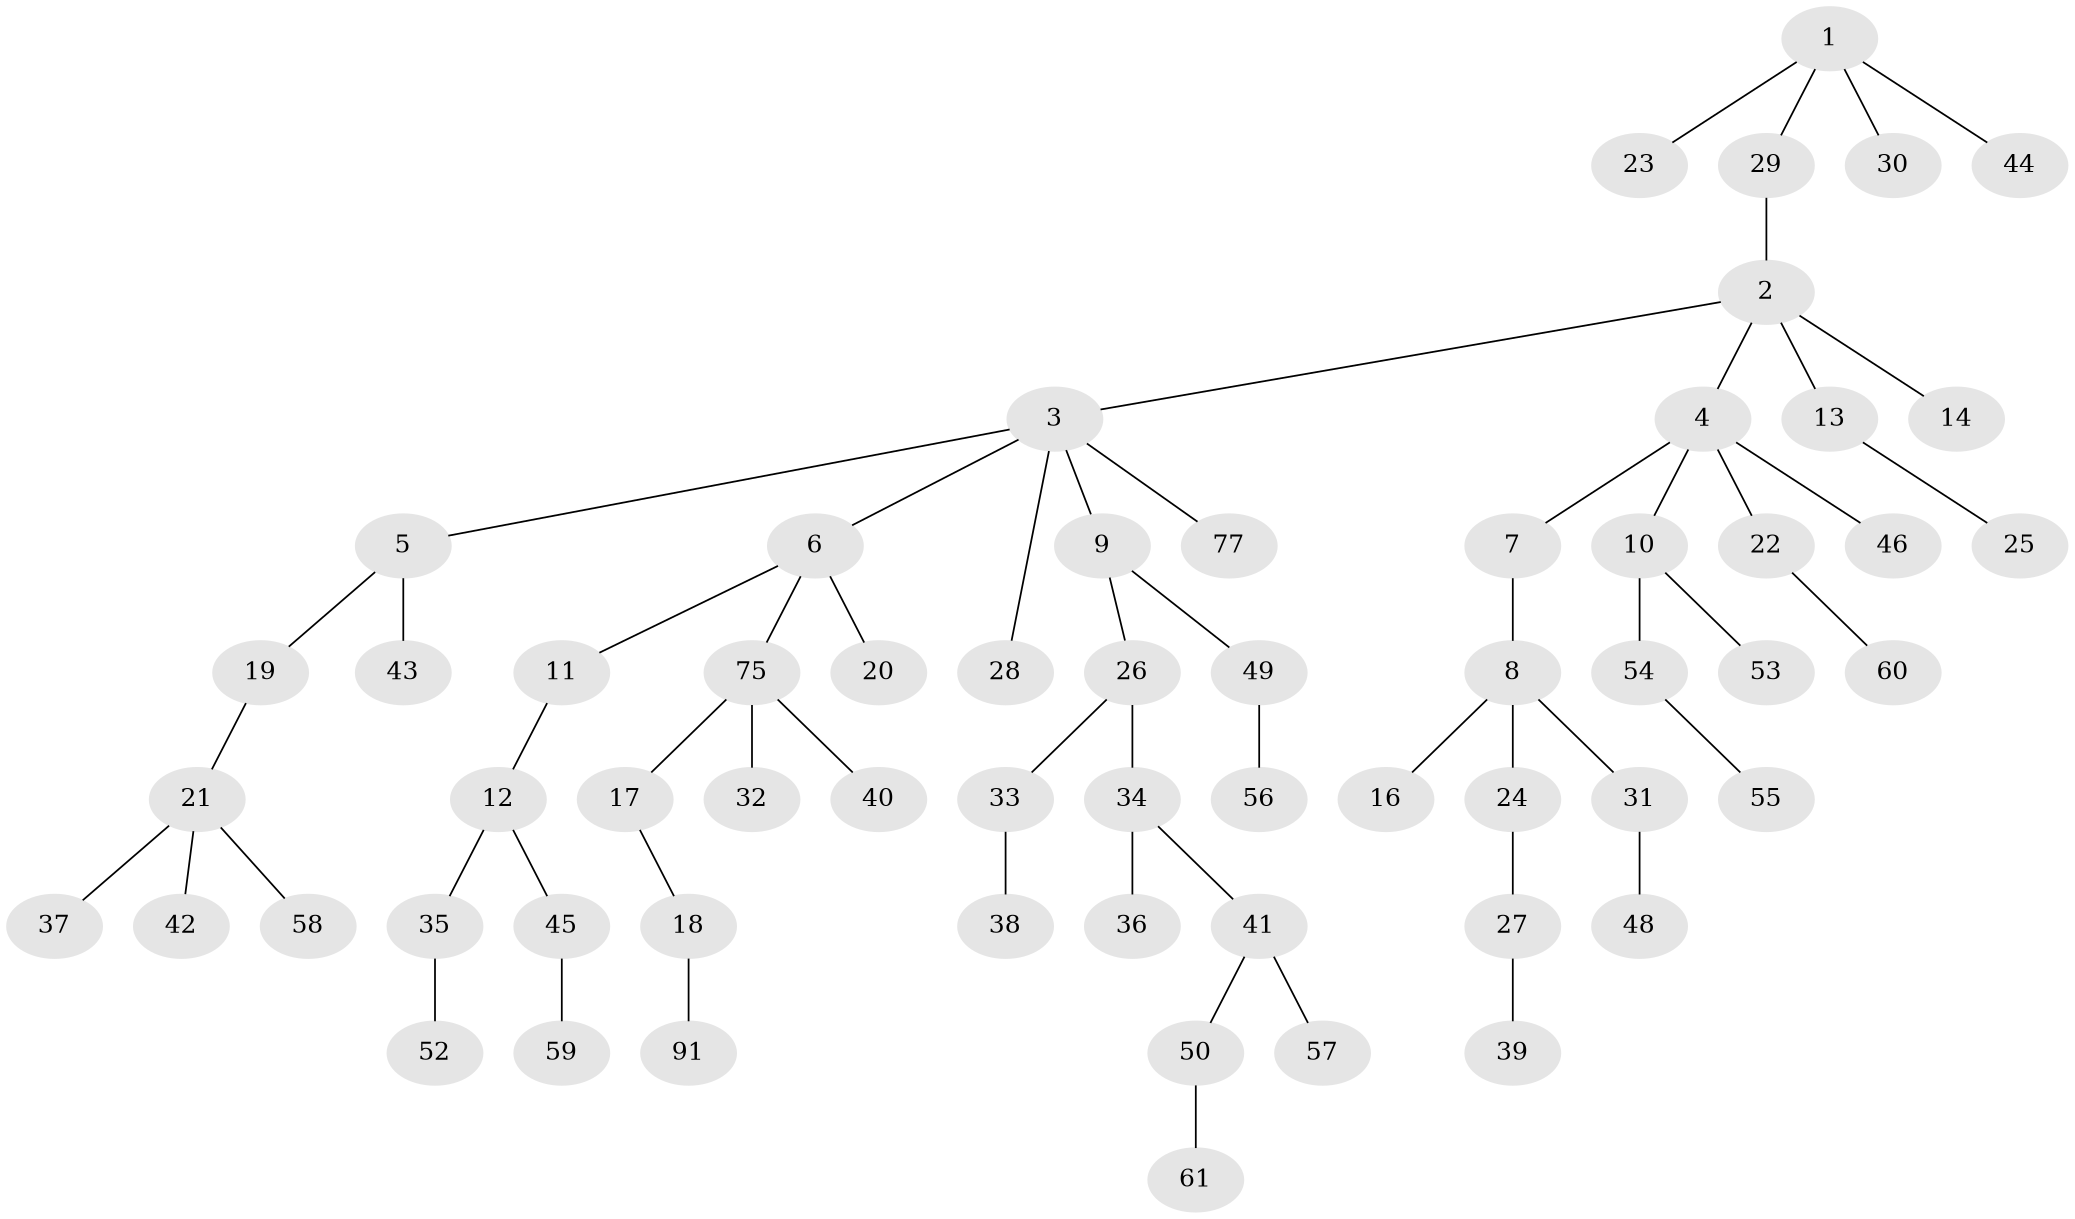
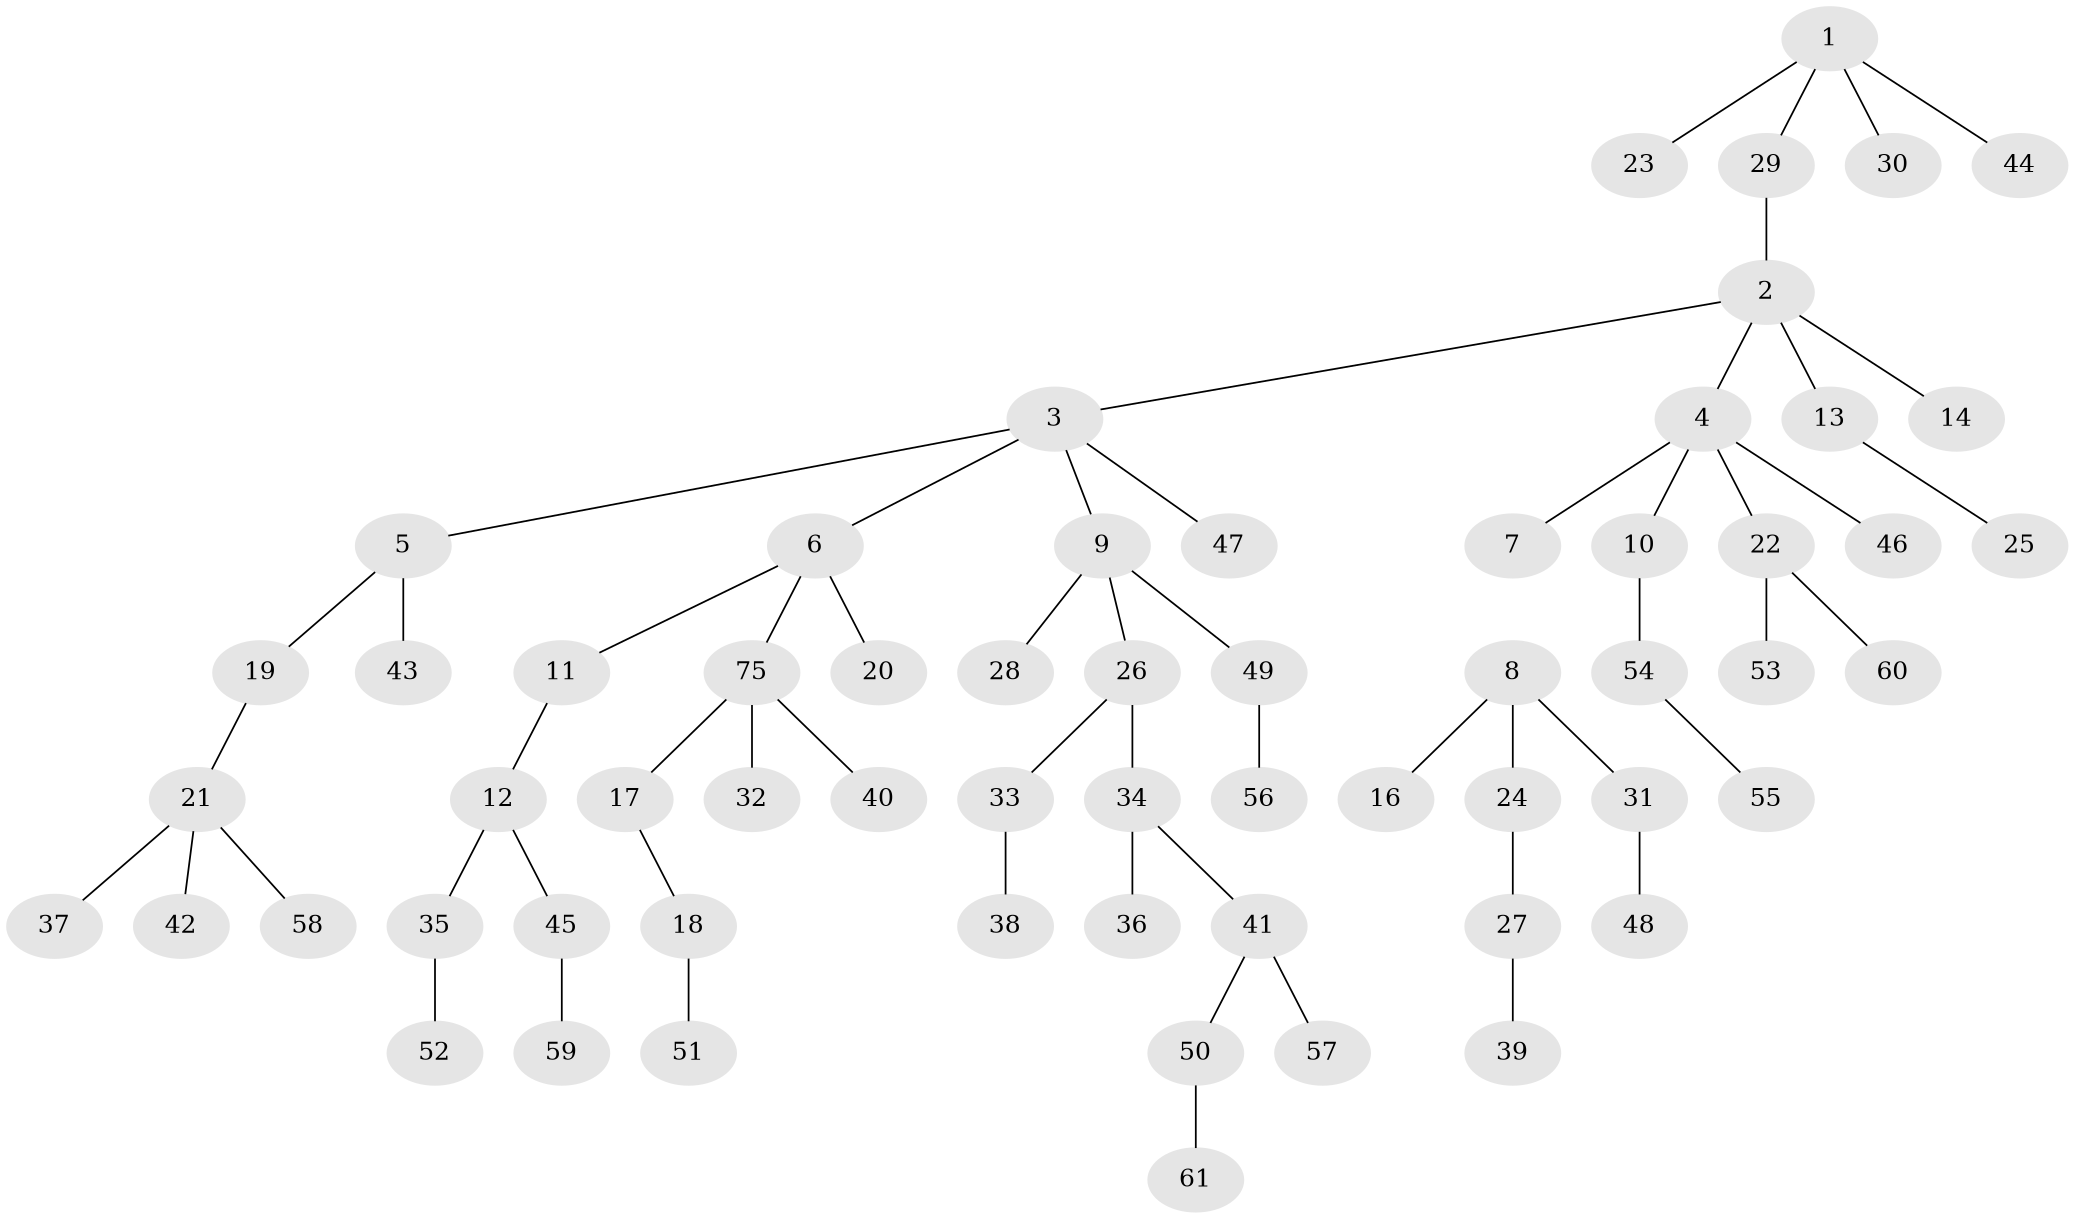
(1030, 546) -> (1054, 609)
(1229, 546) -> (1229, 546)
(1703, 609) -> (1766, 610)
(1513, 610) -> none
(689, 1053) -> (689, 1053)
